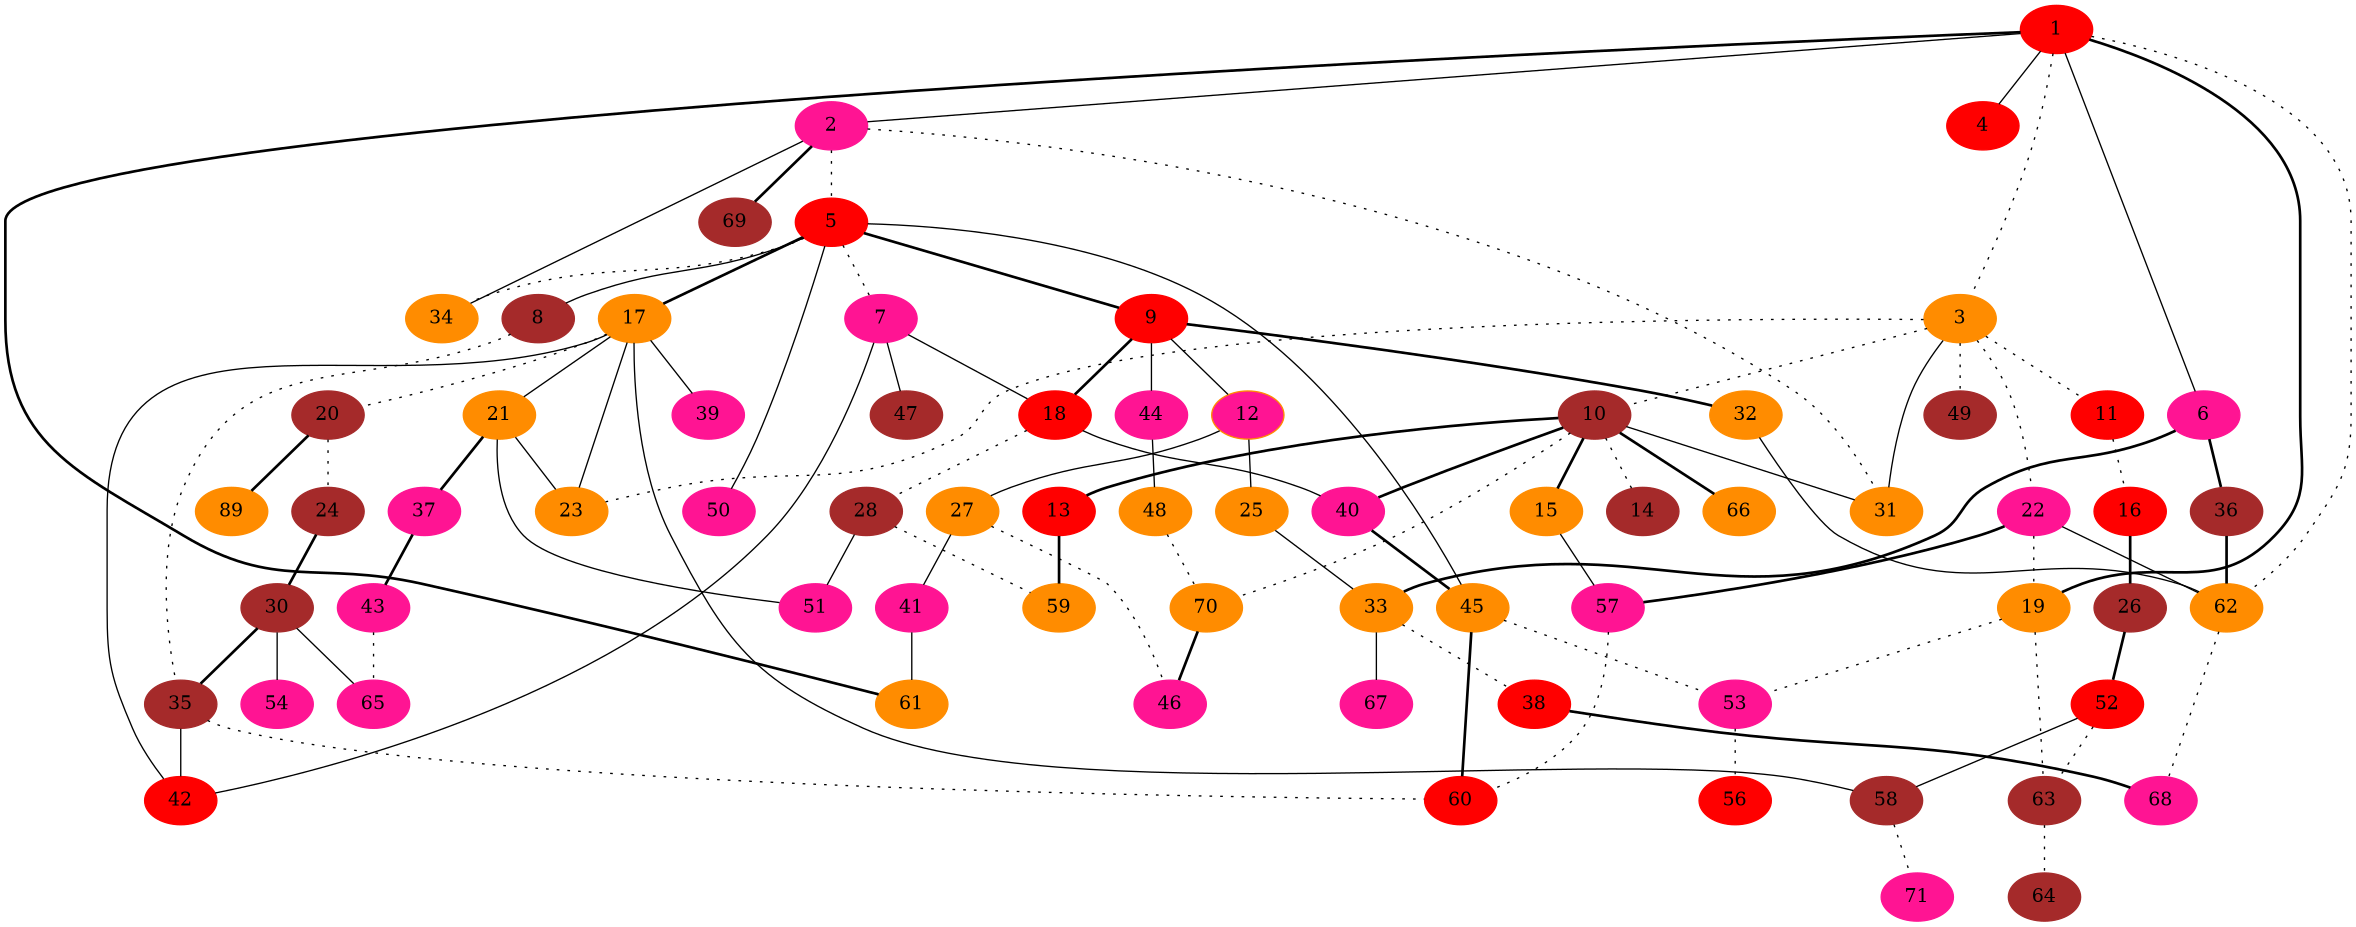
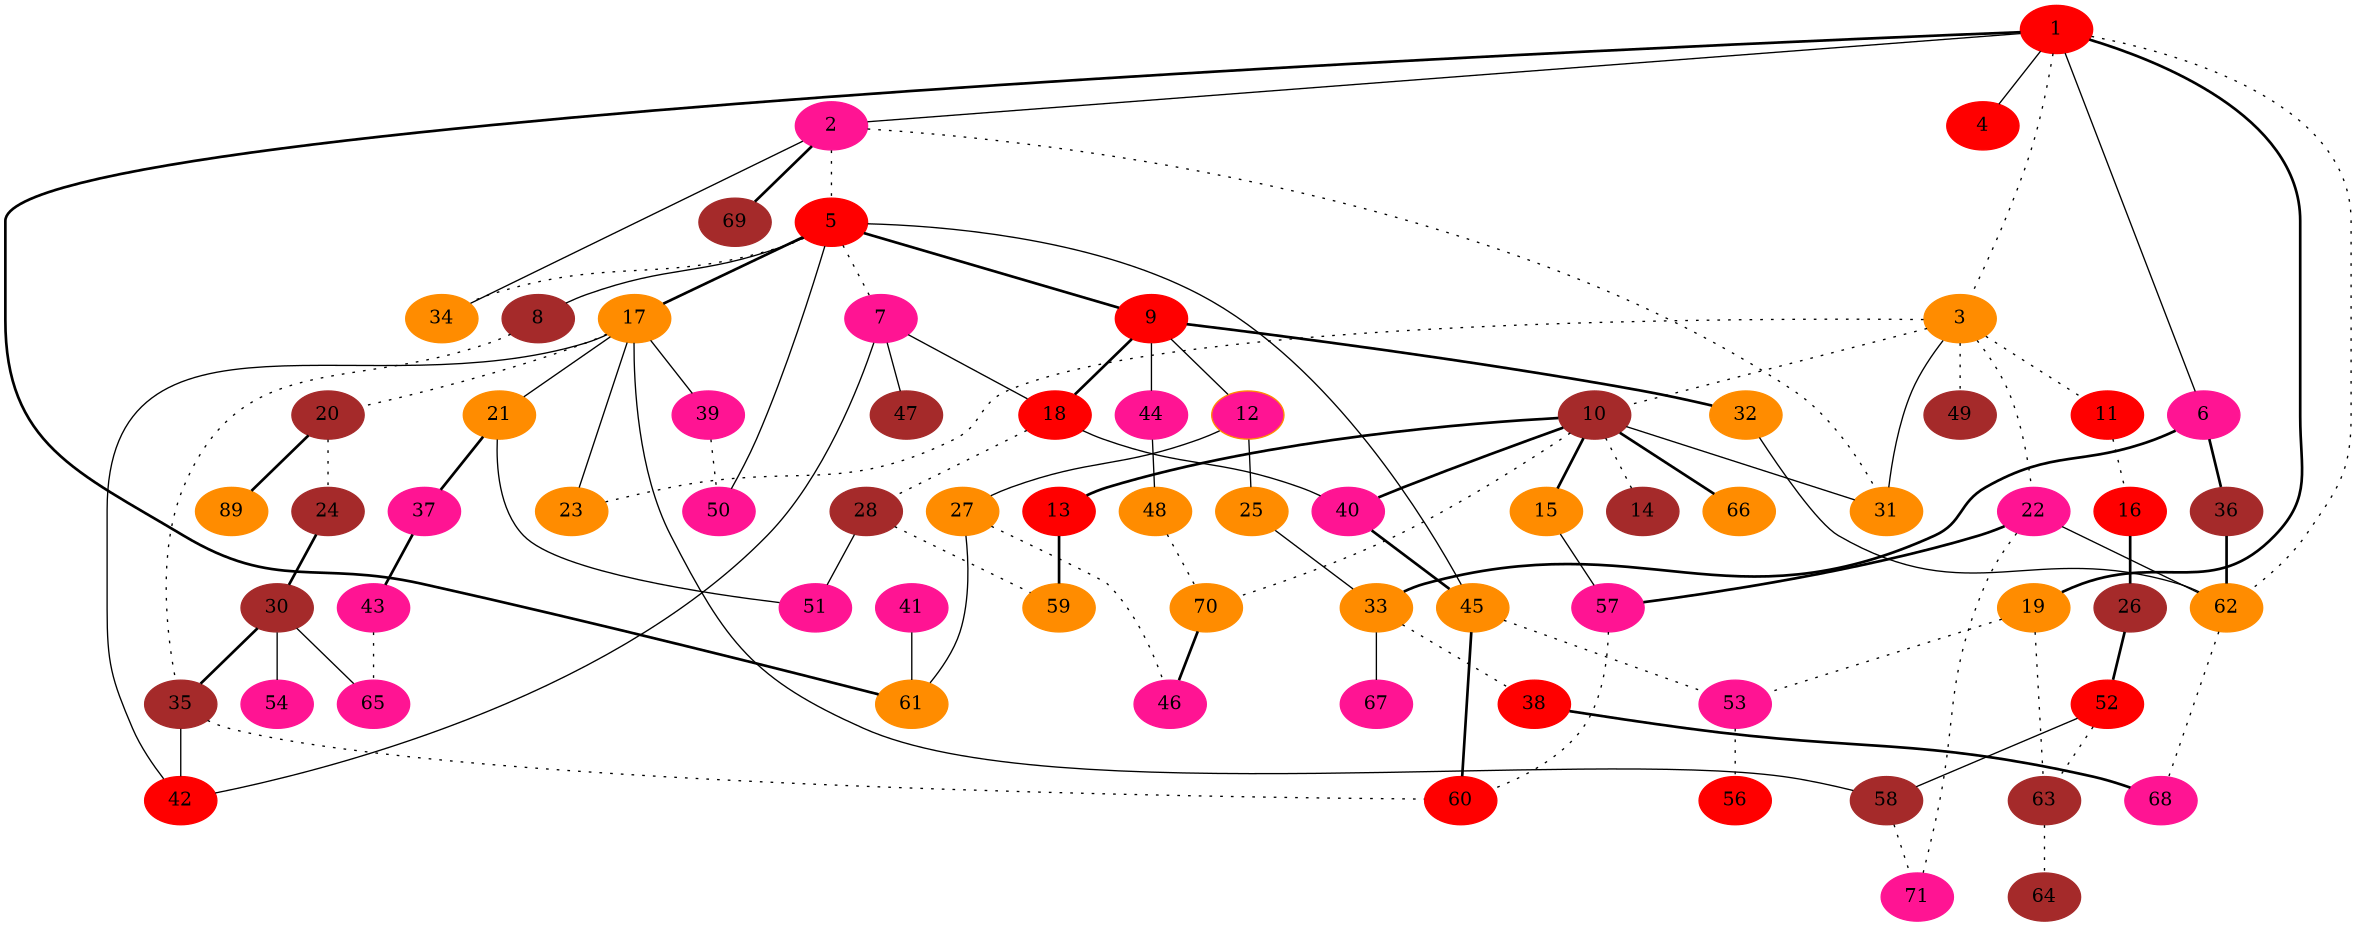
(536, 463) -> none
none -> (714, 463)
(937, 560) -> (964, 614)
(2034, 560) -> (1954, 698)
